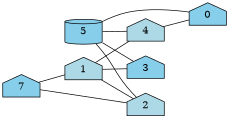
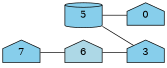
(146, 31) -> none
(84, 70) -> (84, 52)
(146, 106) -> none
